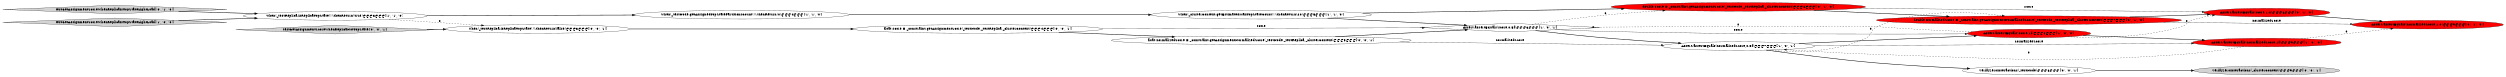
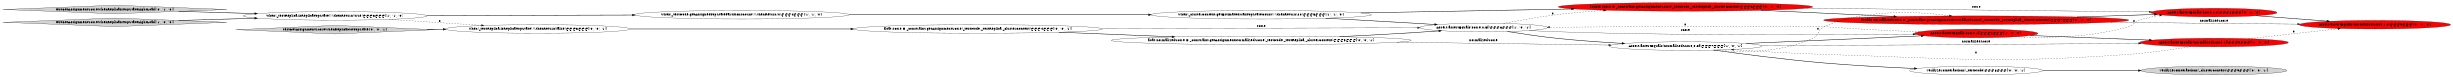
(1510, 28) -> (1484, 28)
